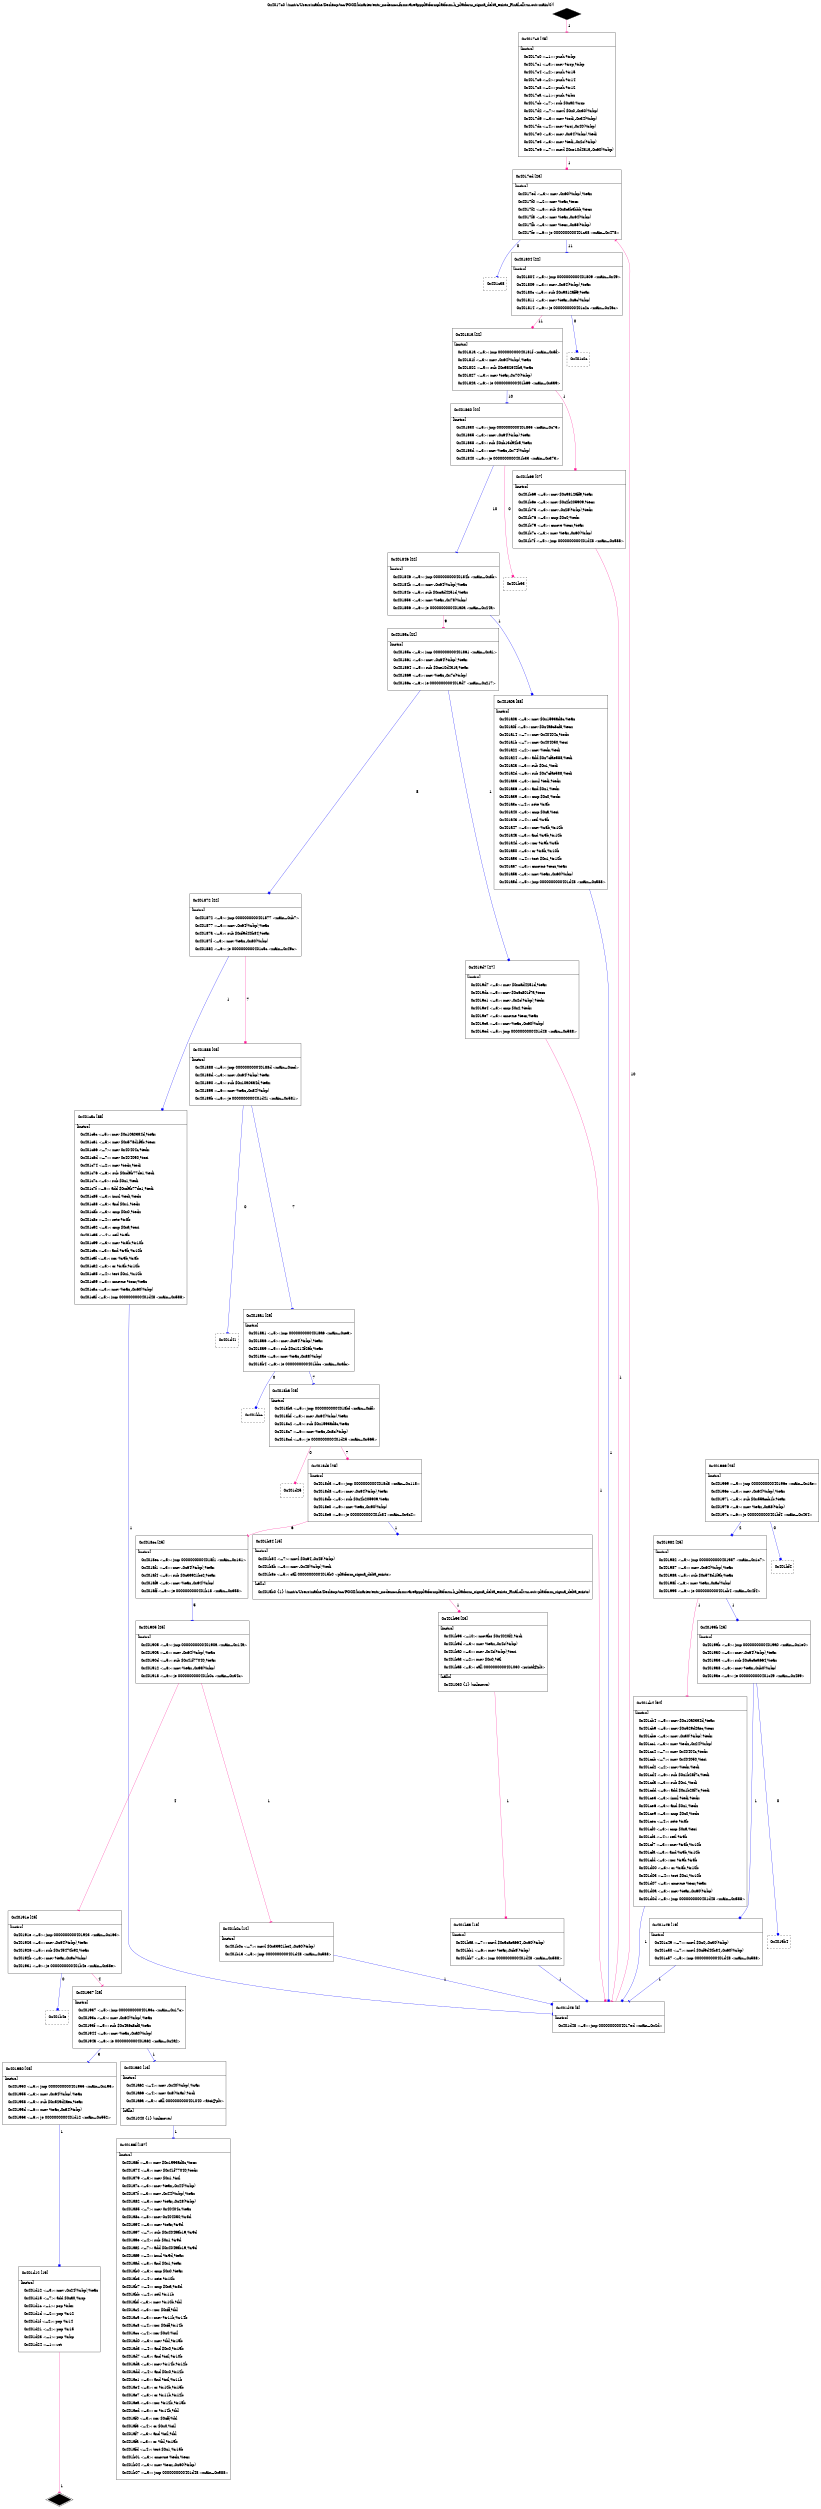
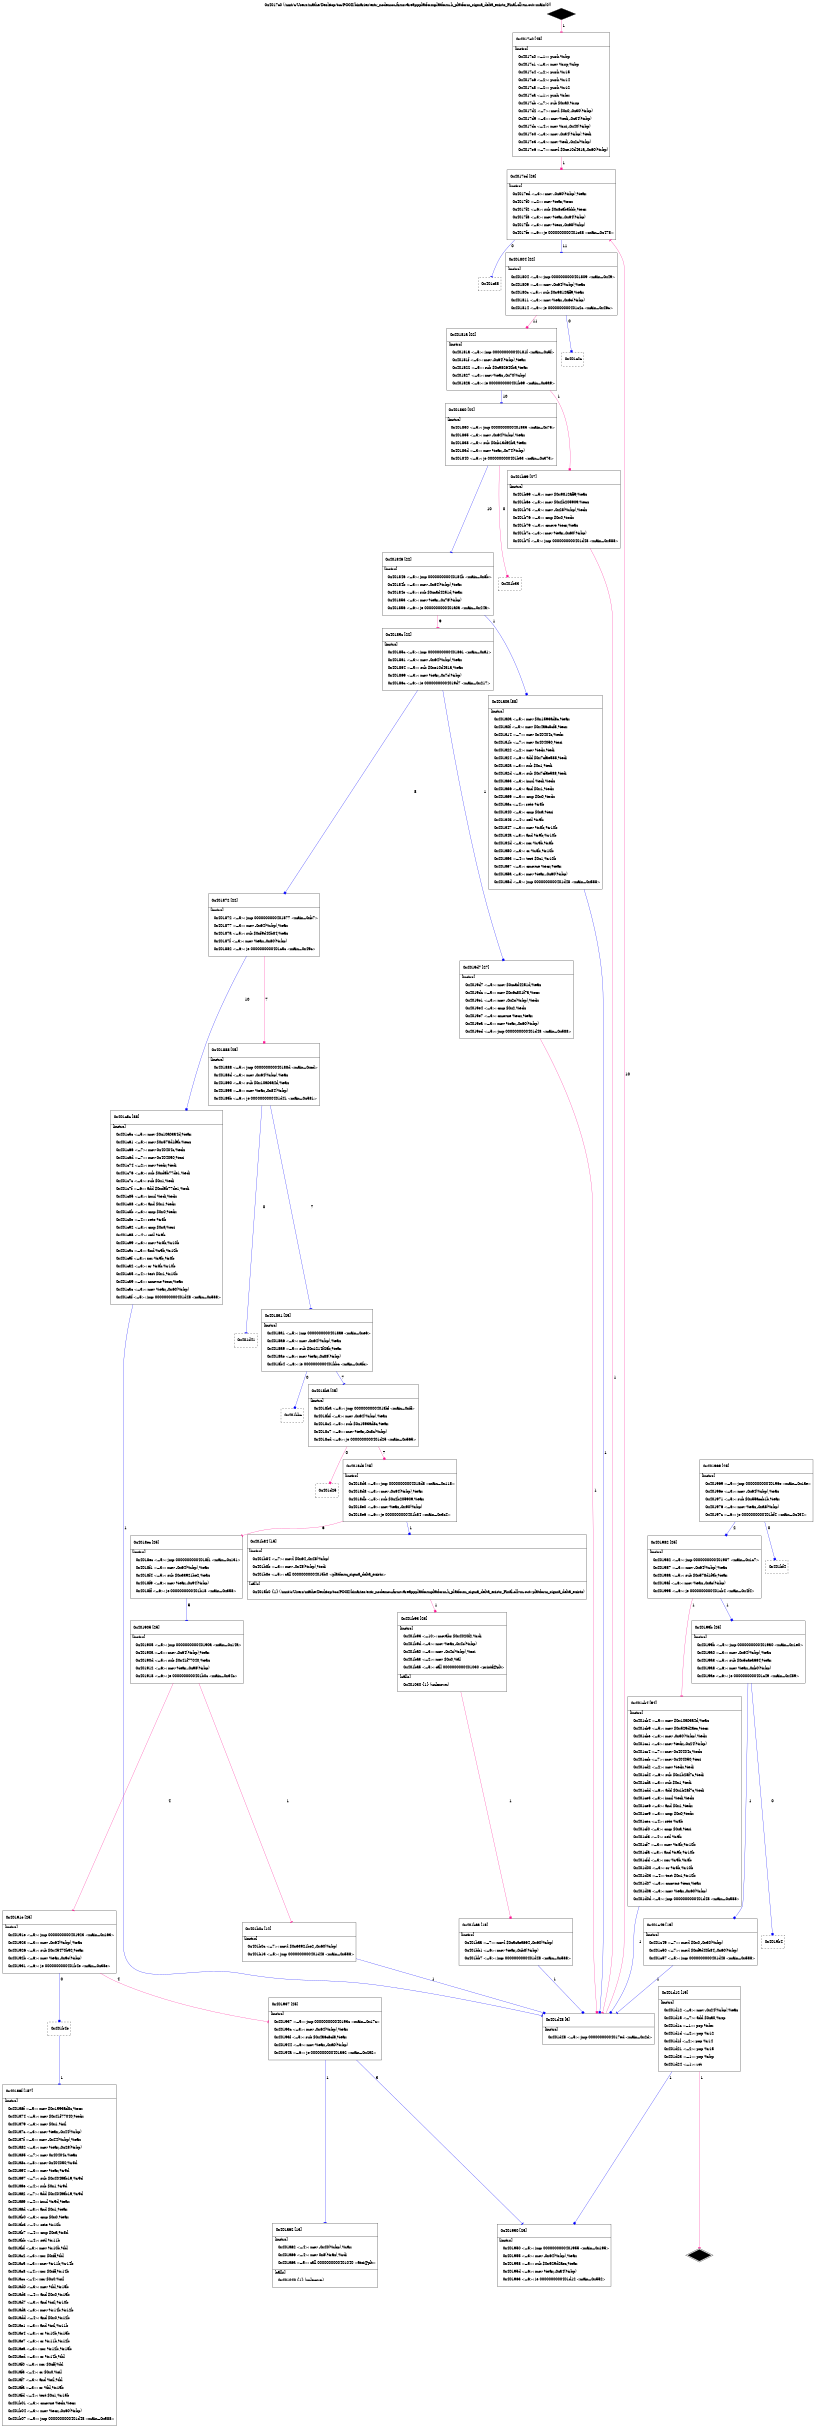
(228, 1000) -> (246, 1000)
(173, 2131) -> (59, 2060)
(59, 2194) -> (624, 2147)
